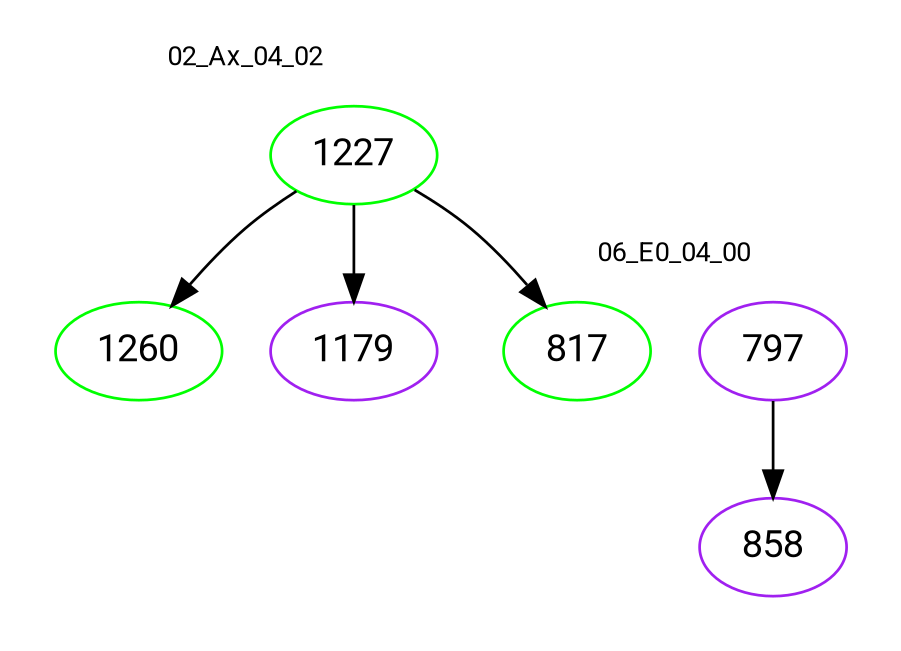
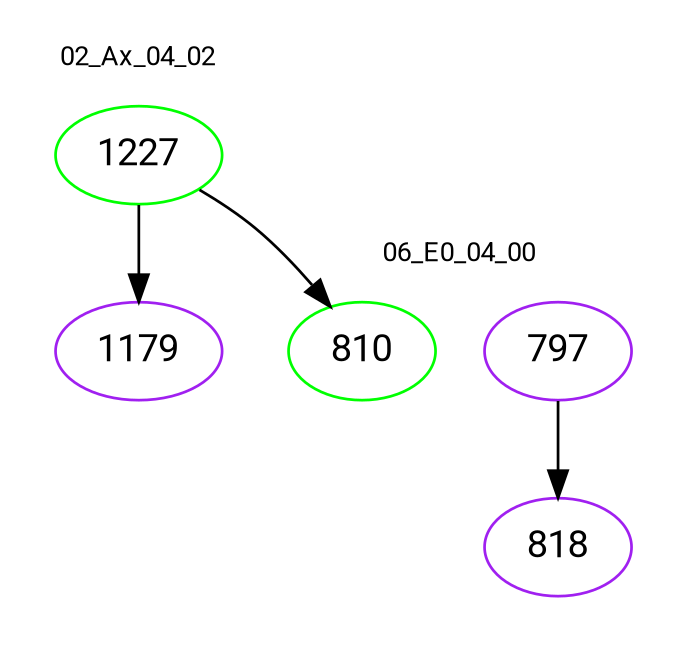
(139, 351) -> none
(577, 351) -> (362, 351)
(773, 547) -> (558, 547)
